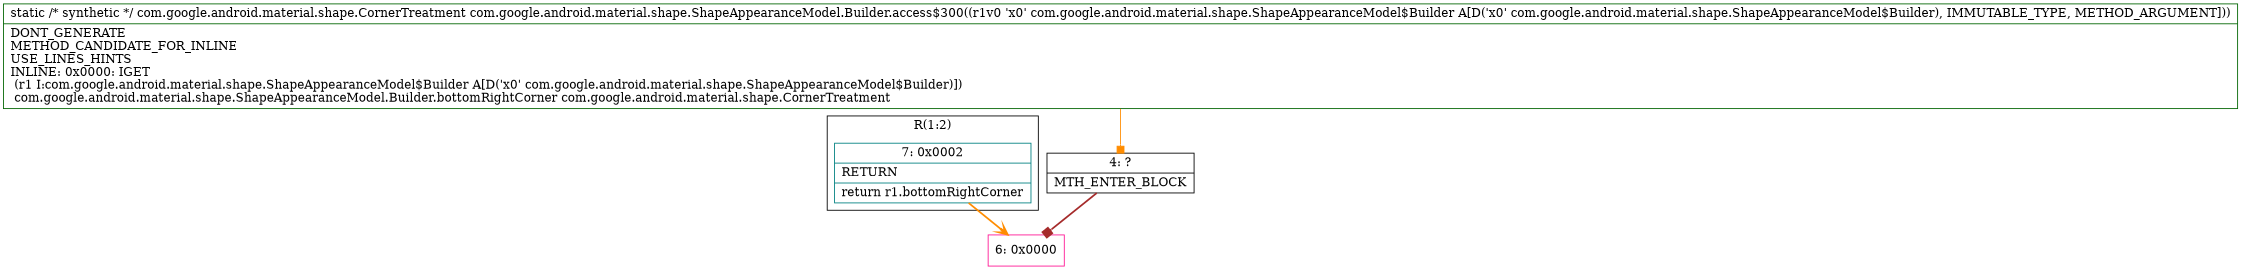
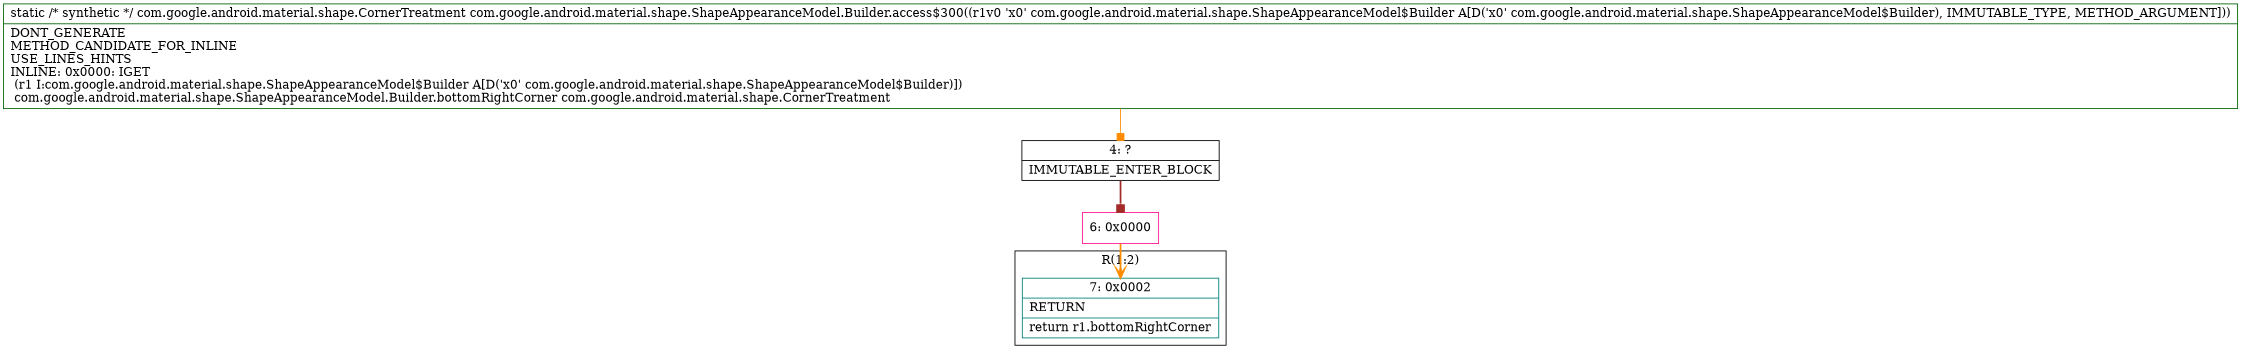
(1121, 183) -> (1121, 170)
(985, 216) -> (1121, 256)
